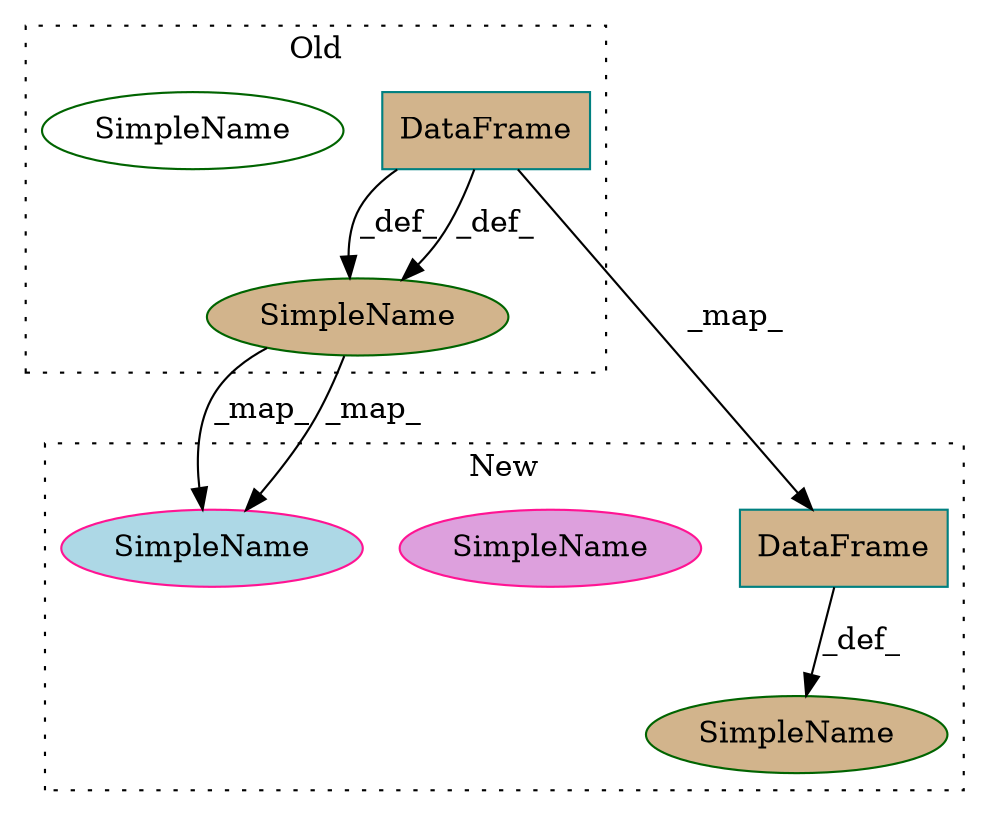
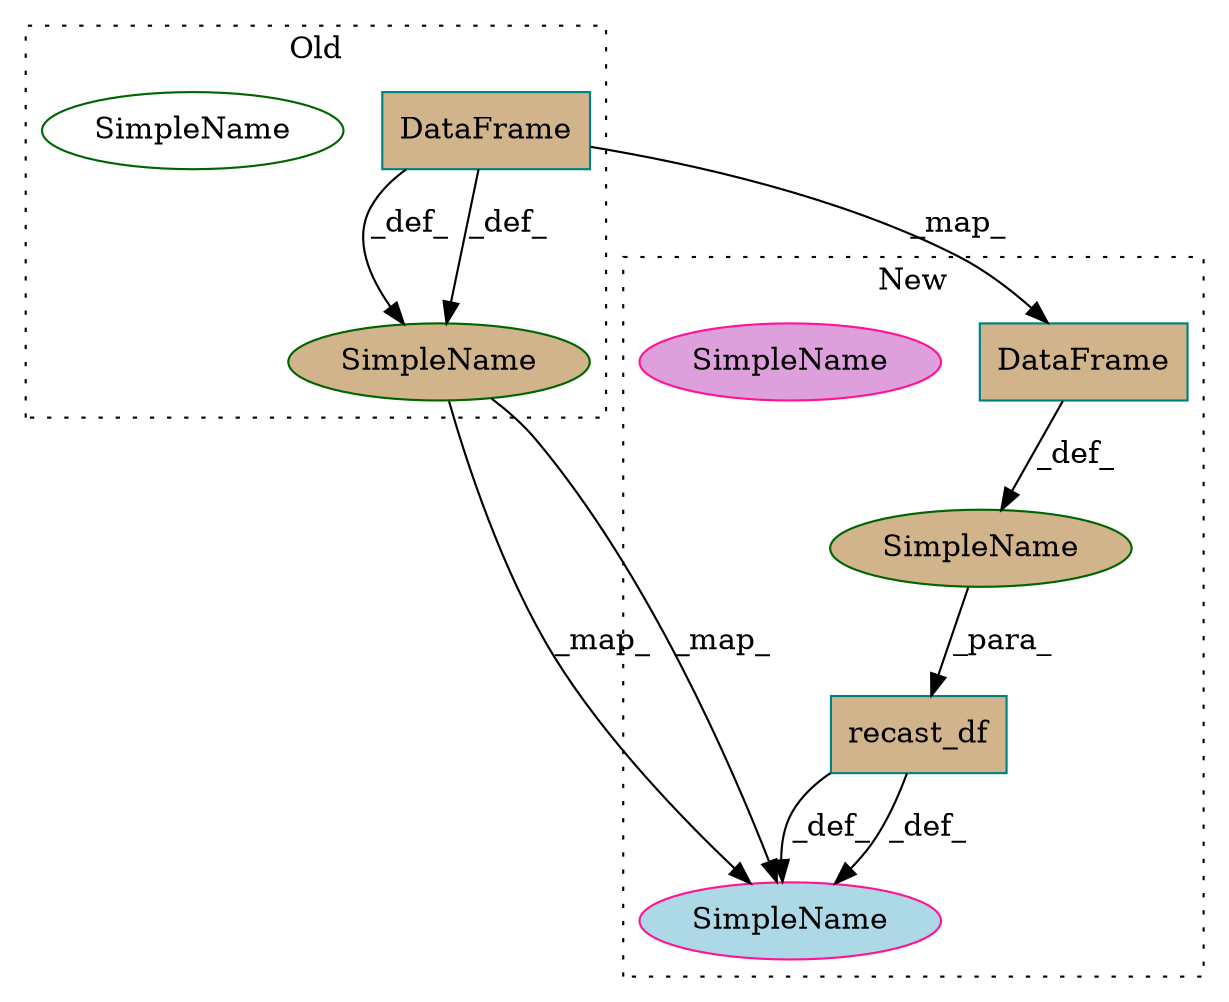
none -> (919, 735)
